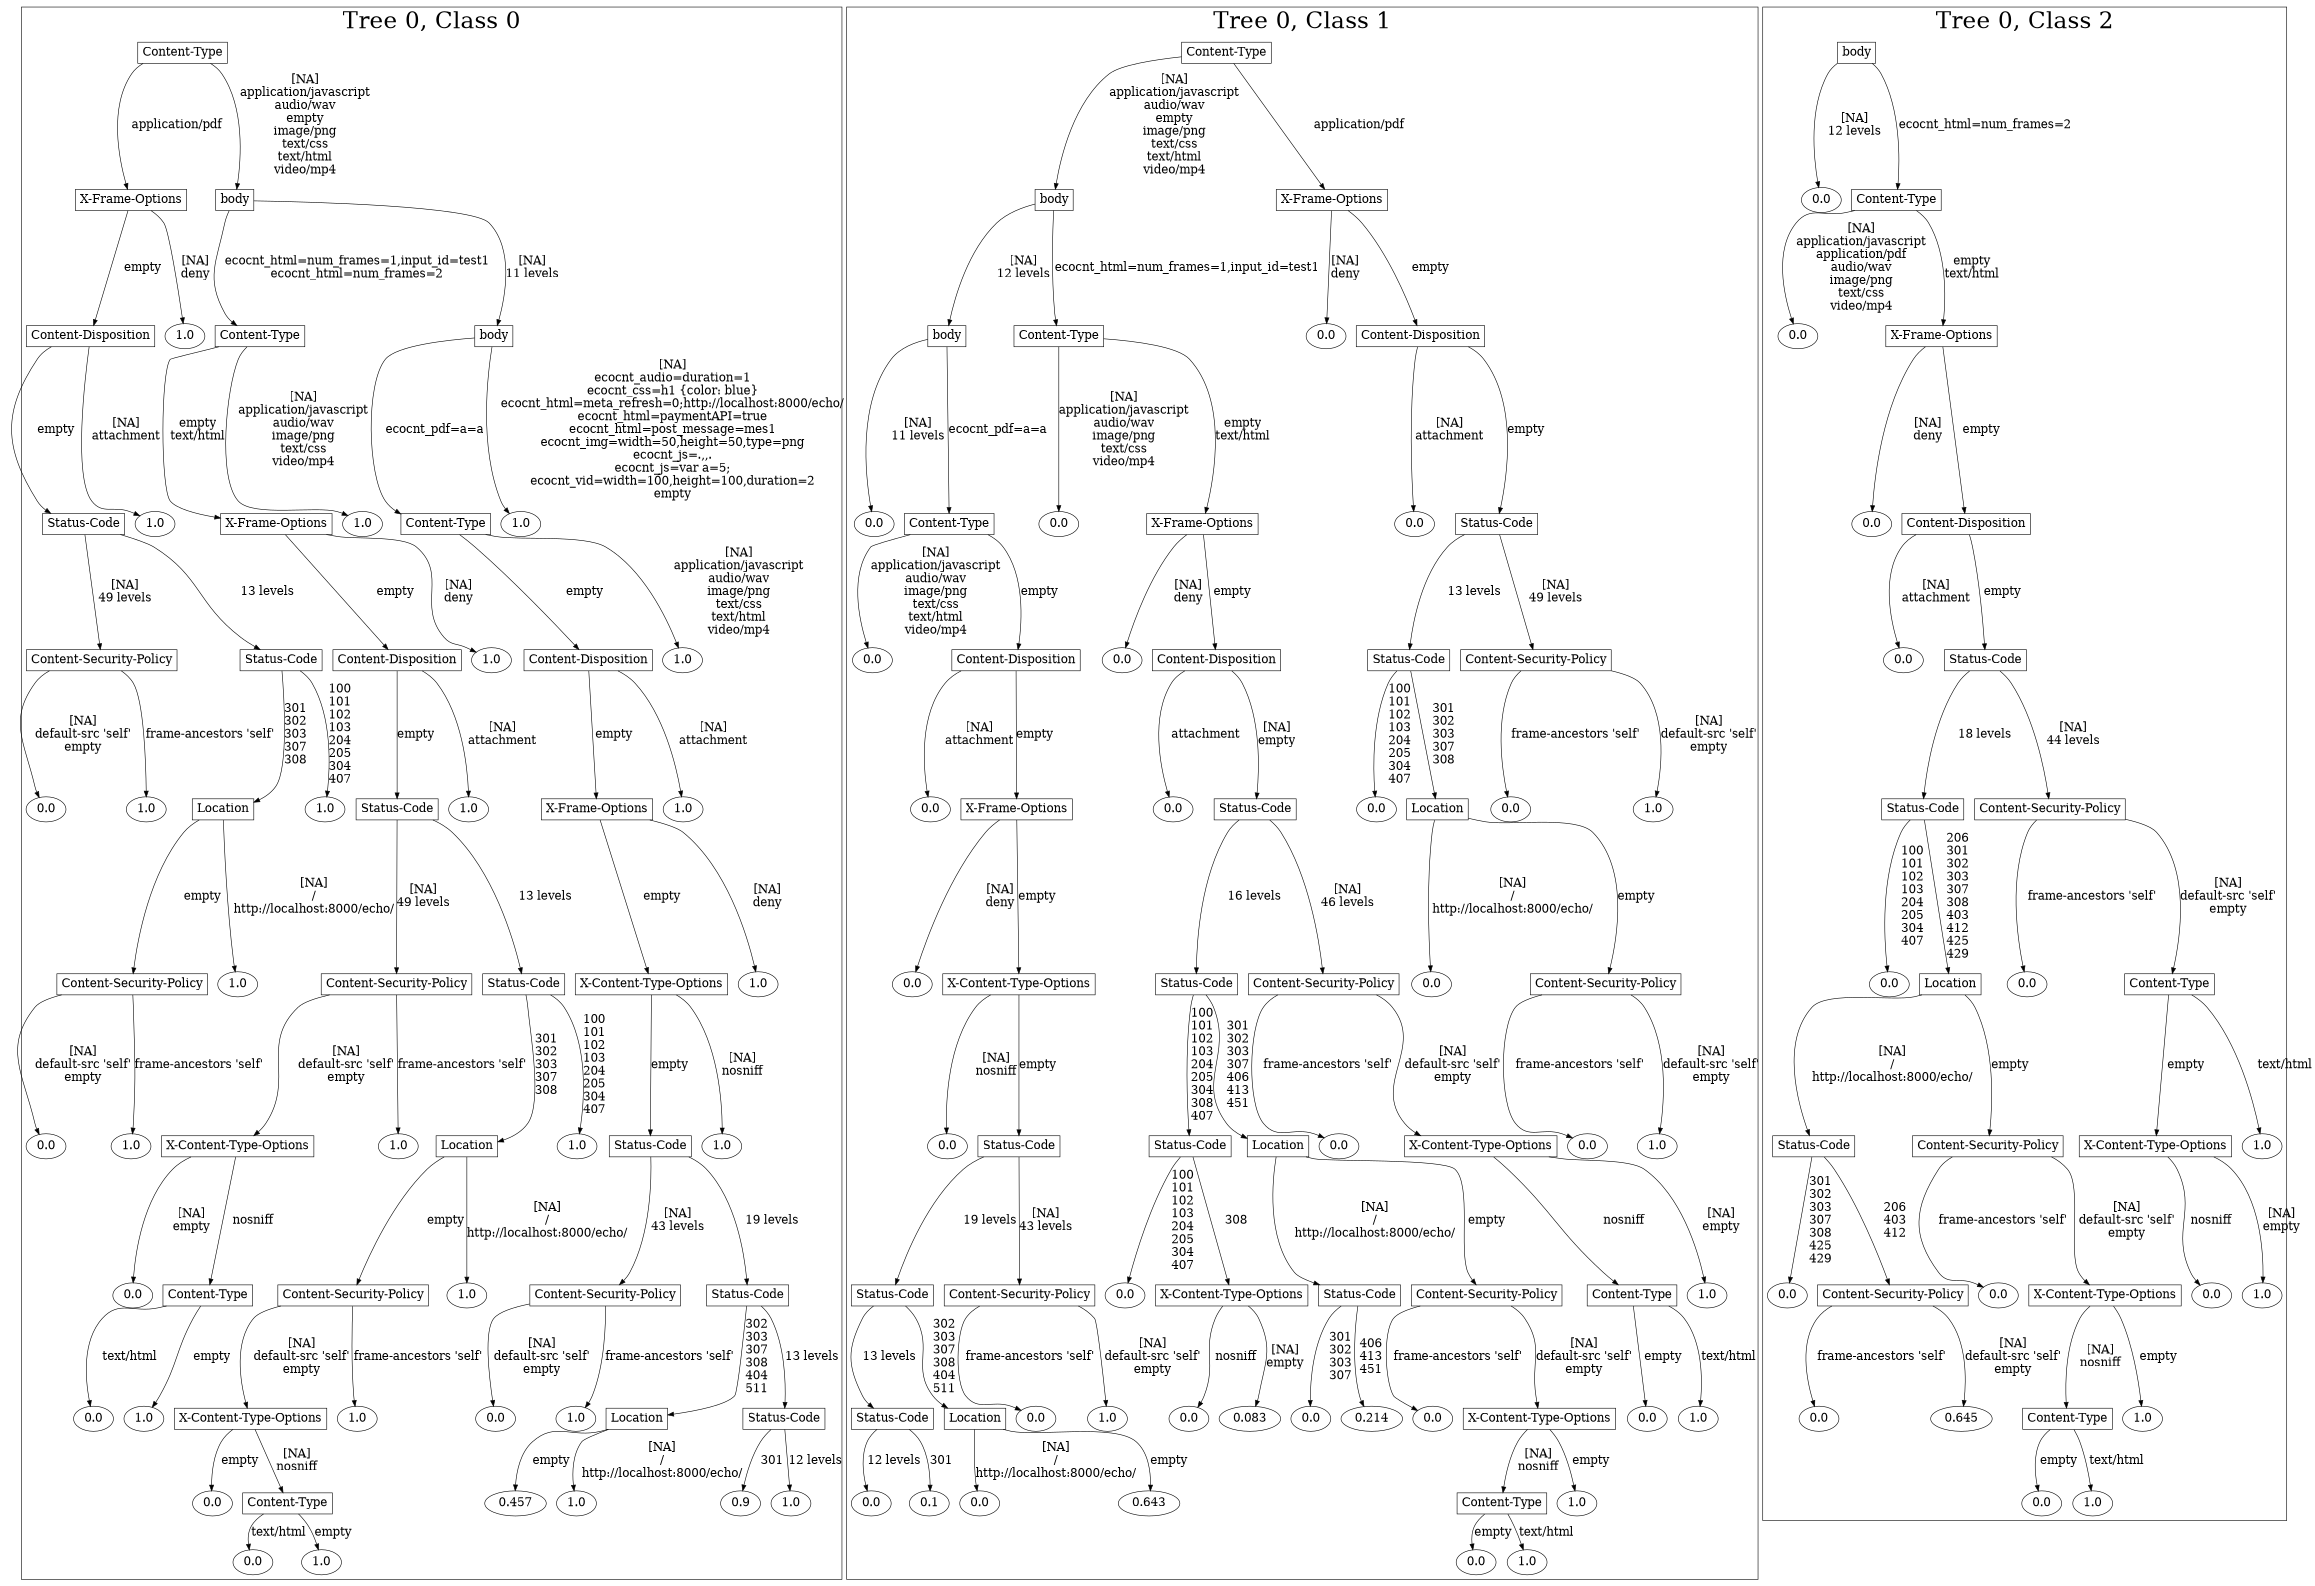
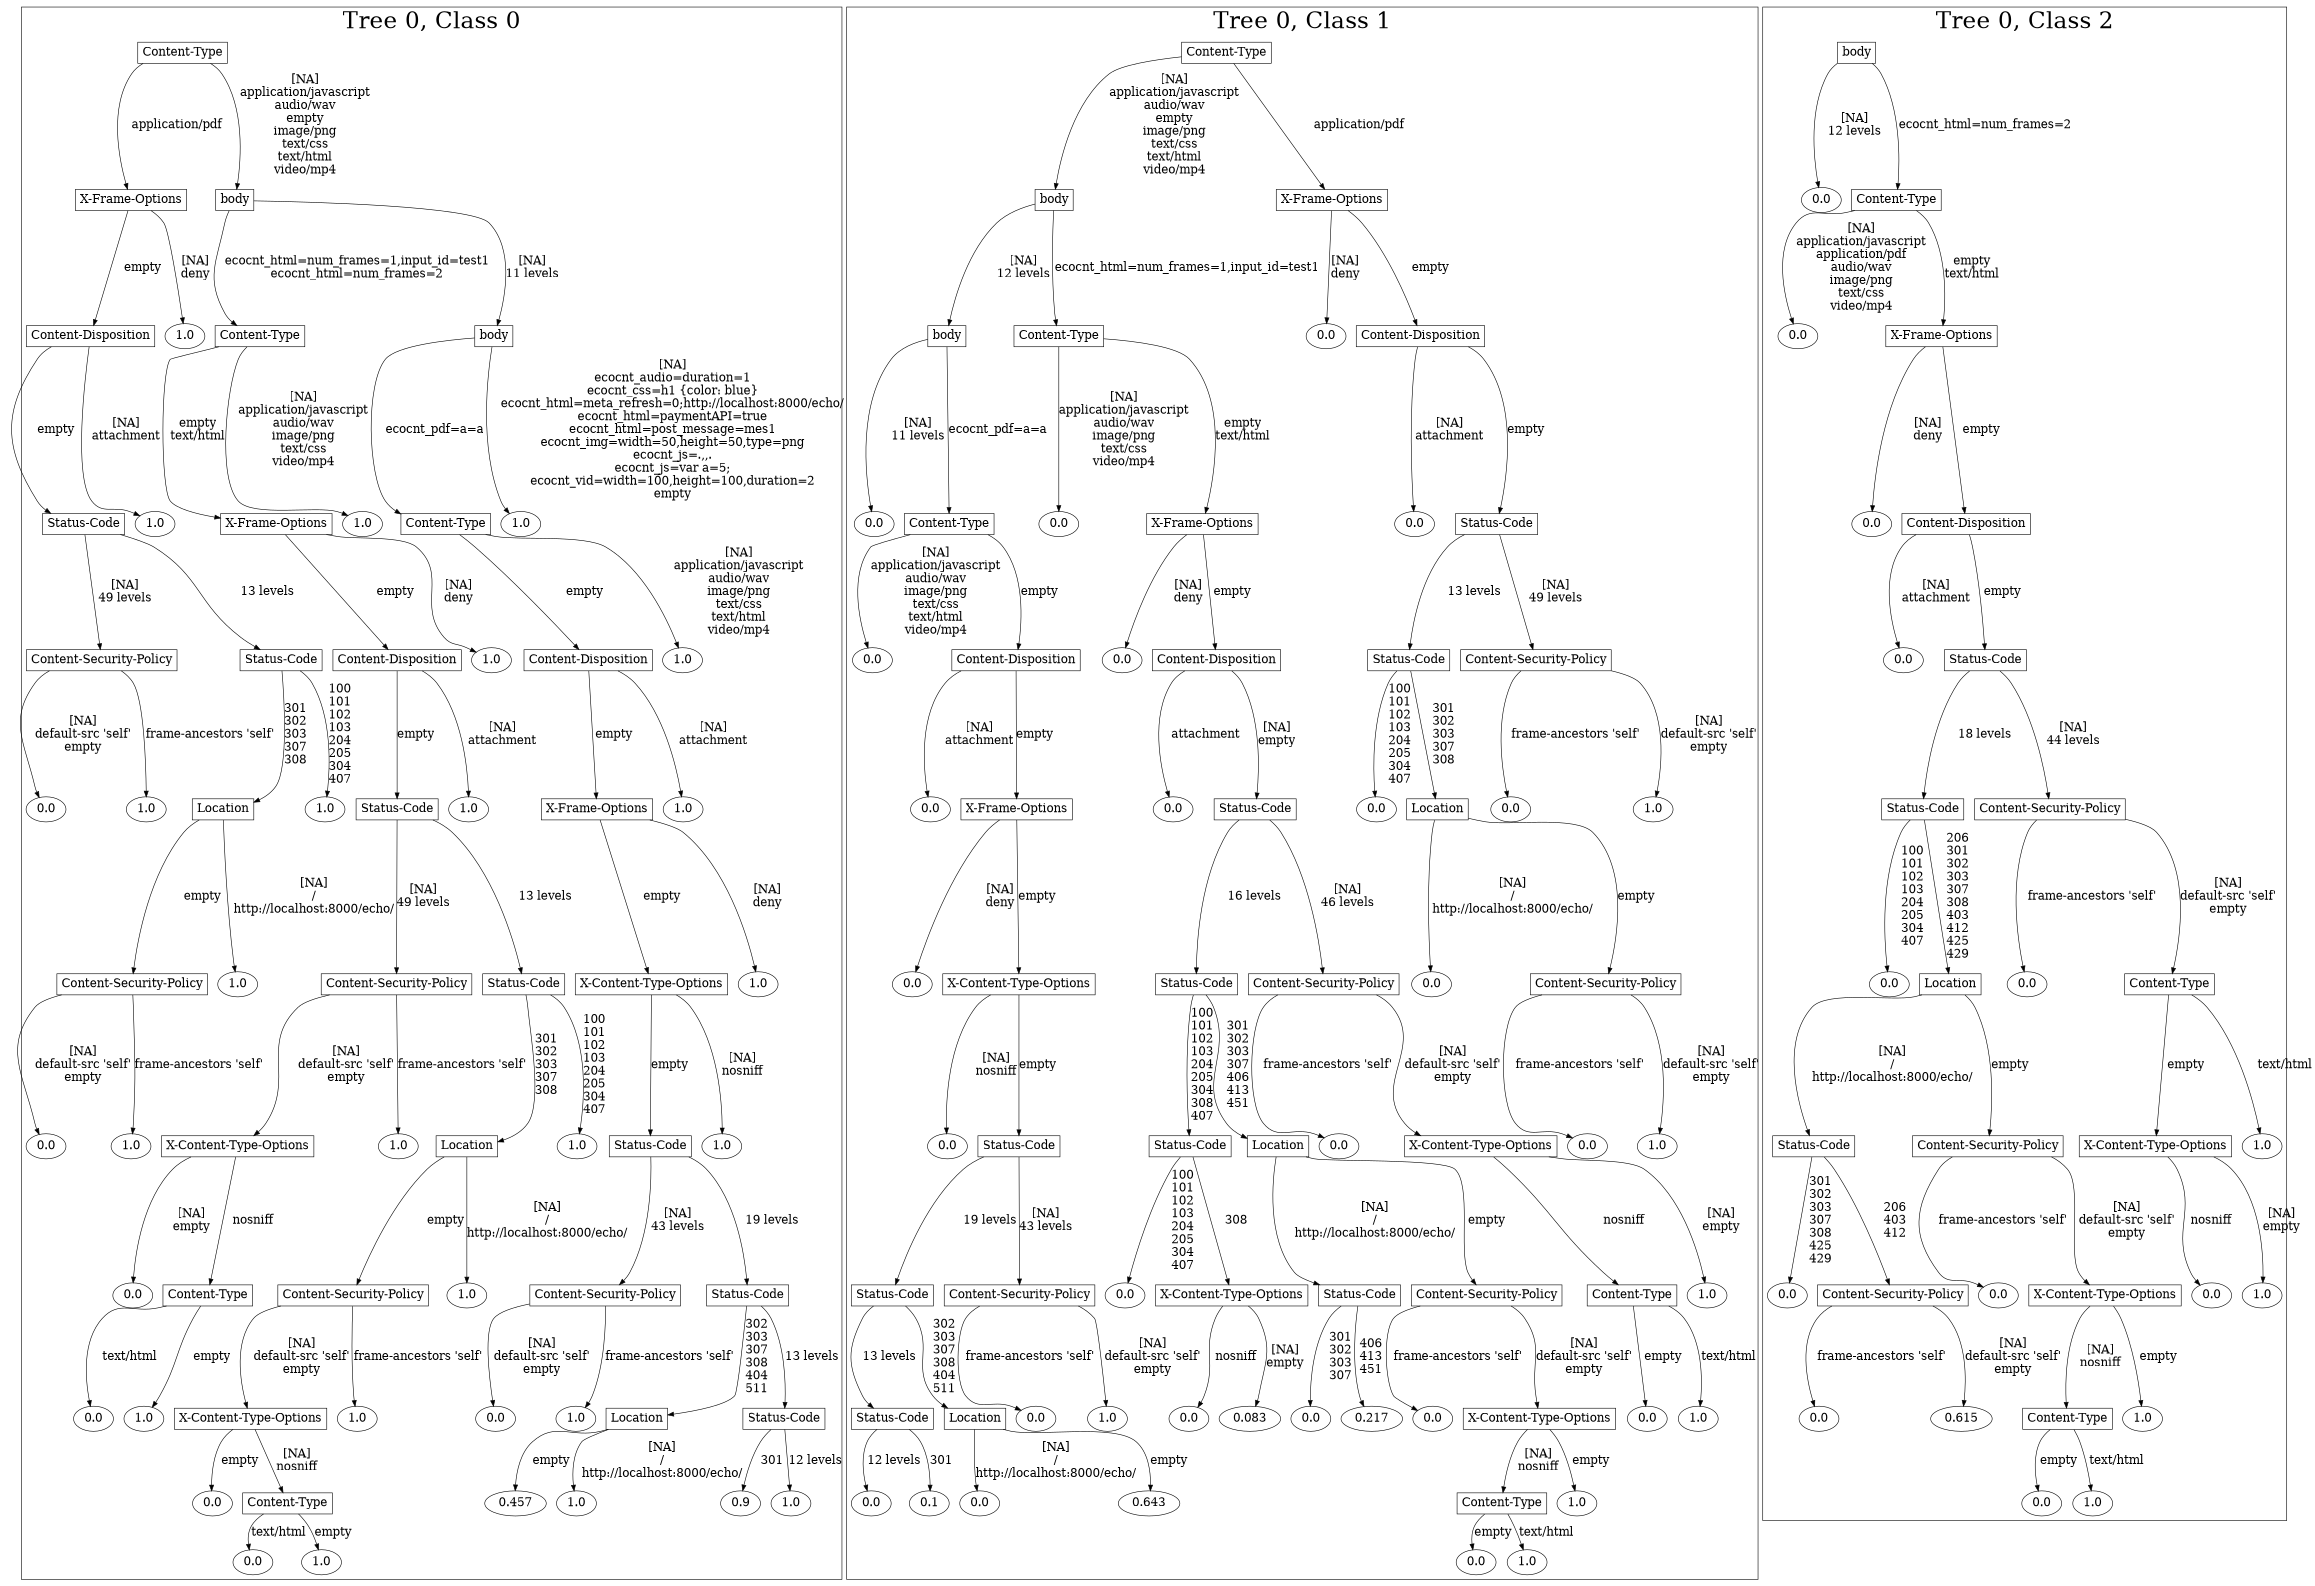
(1372, 1419) -> (1372, 1419)
(1961, 1419) -> (1961, 1419)
